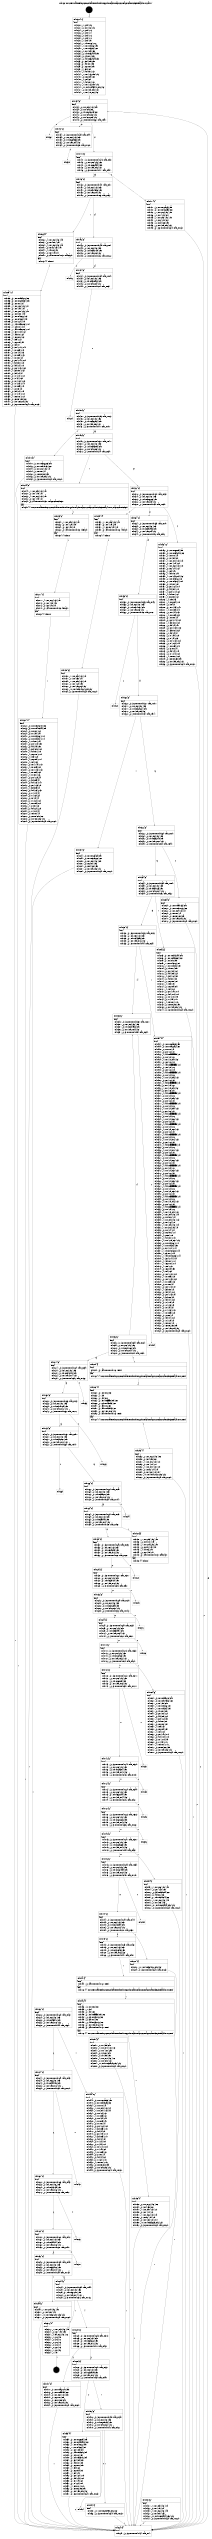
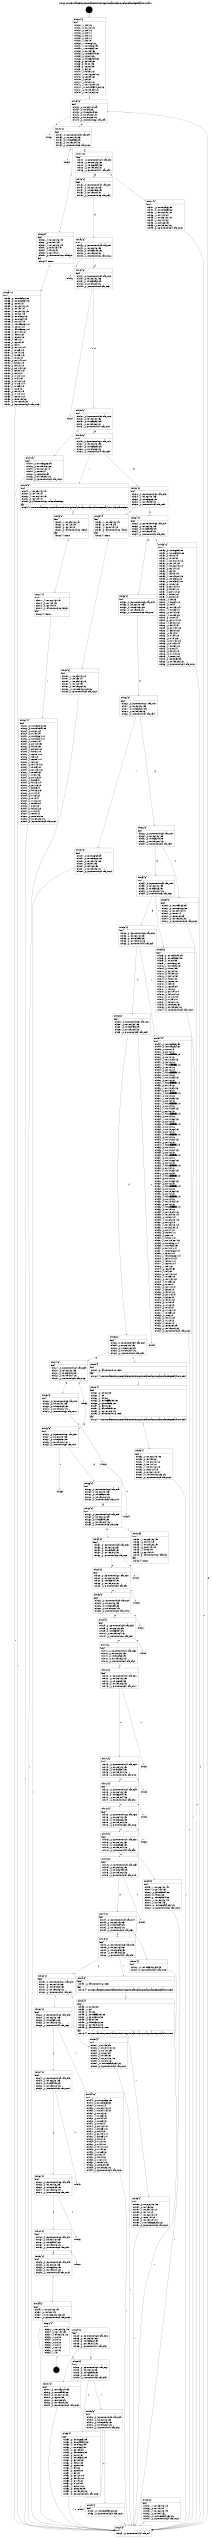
(93, 137) -> (83, 150)
(83, 215) -> (69, 190)
none -> (94, 348)
(173, 523) -> (156, 540)
(115, 706) -> none
(136, 1185) -> (118, 1184)
(60, 1420) -> (85, 1418)
(122, 1507) -> (124, 1487)
(165, 1723) -> none
none -> (120, 1804)
none -> (56, 1984)
(74, 2290) -> none
